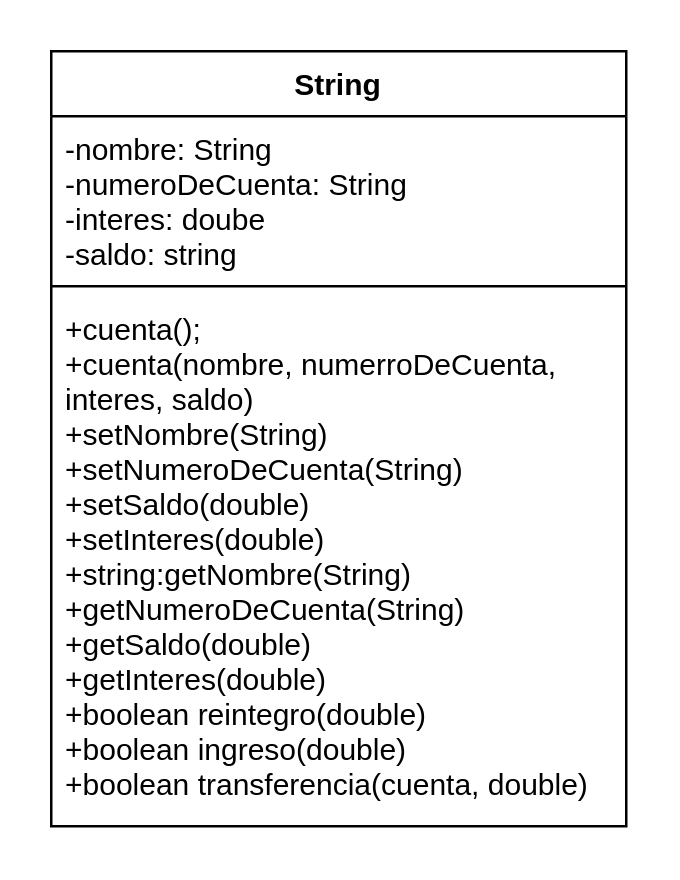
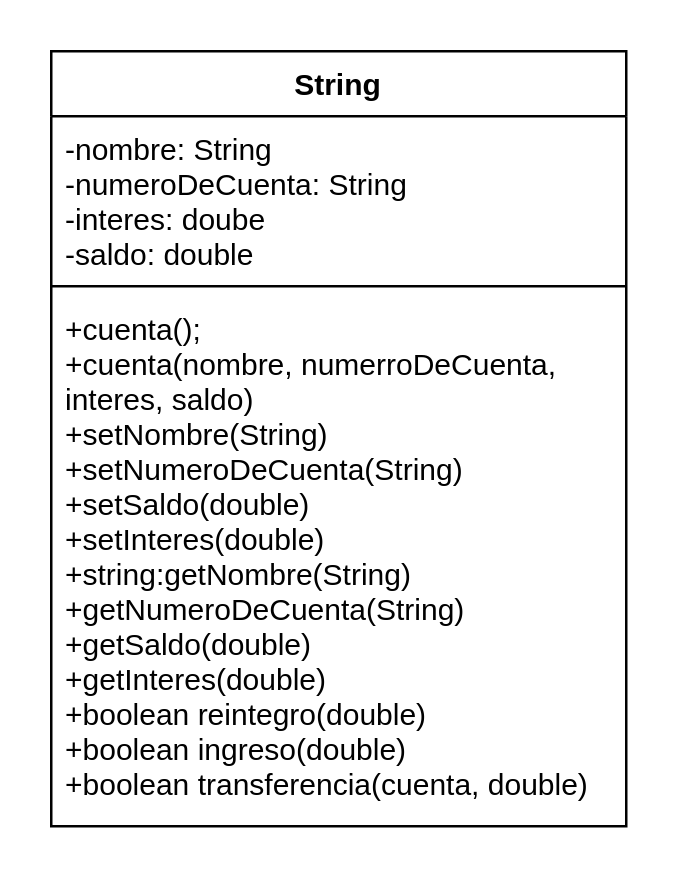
(179, 150) -> (179, 150)
